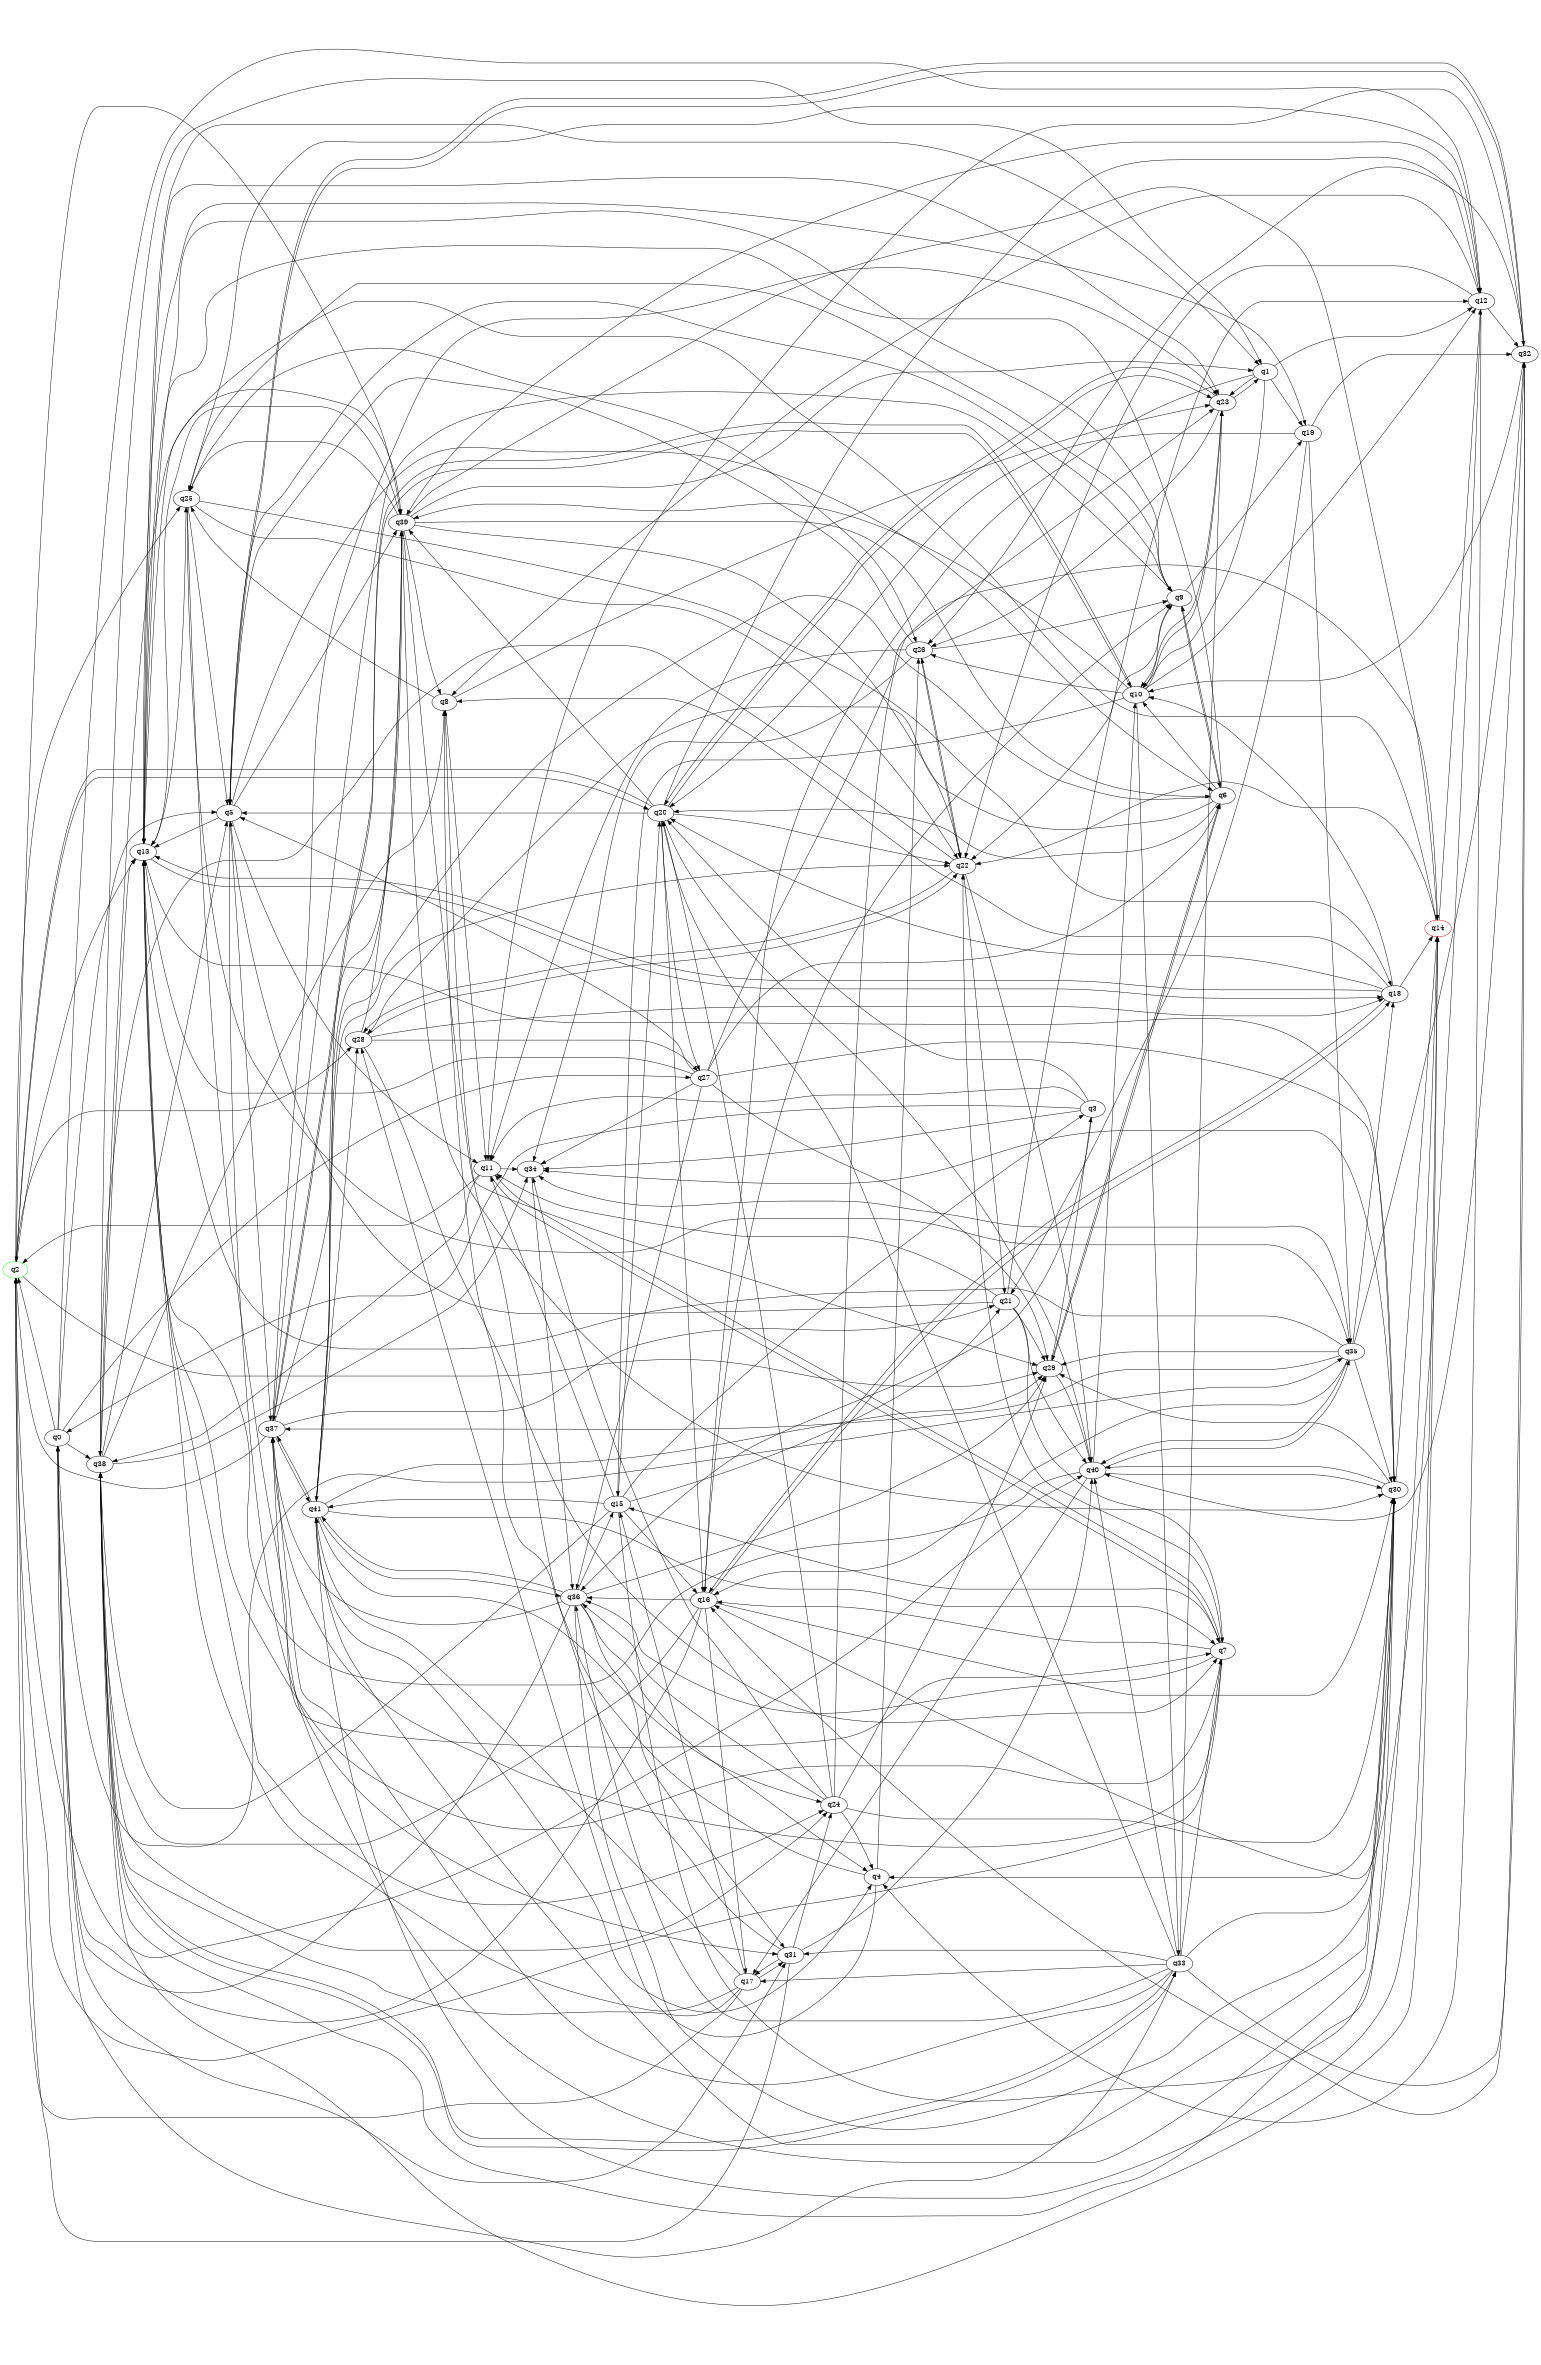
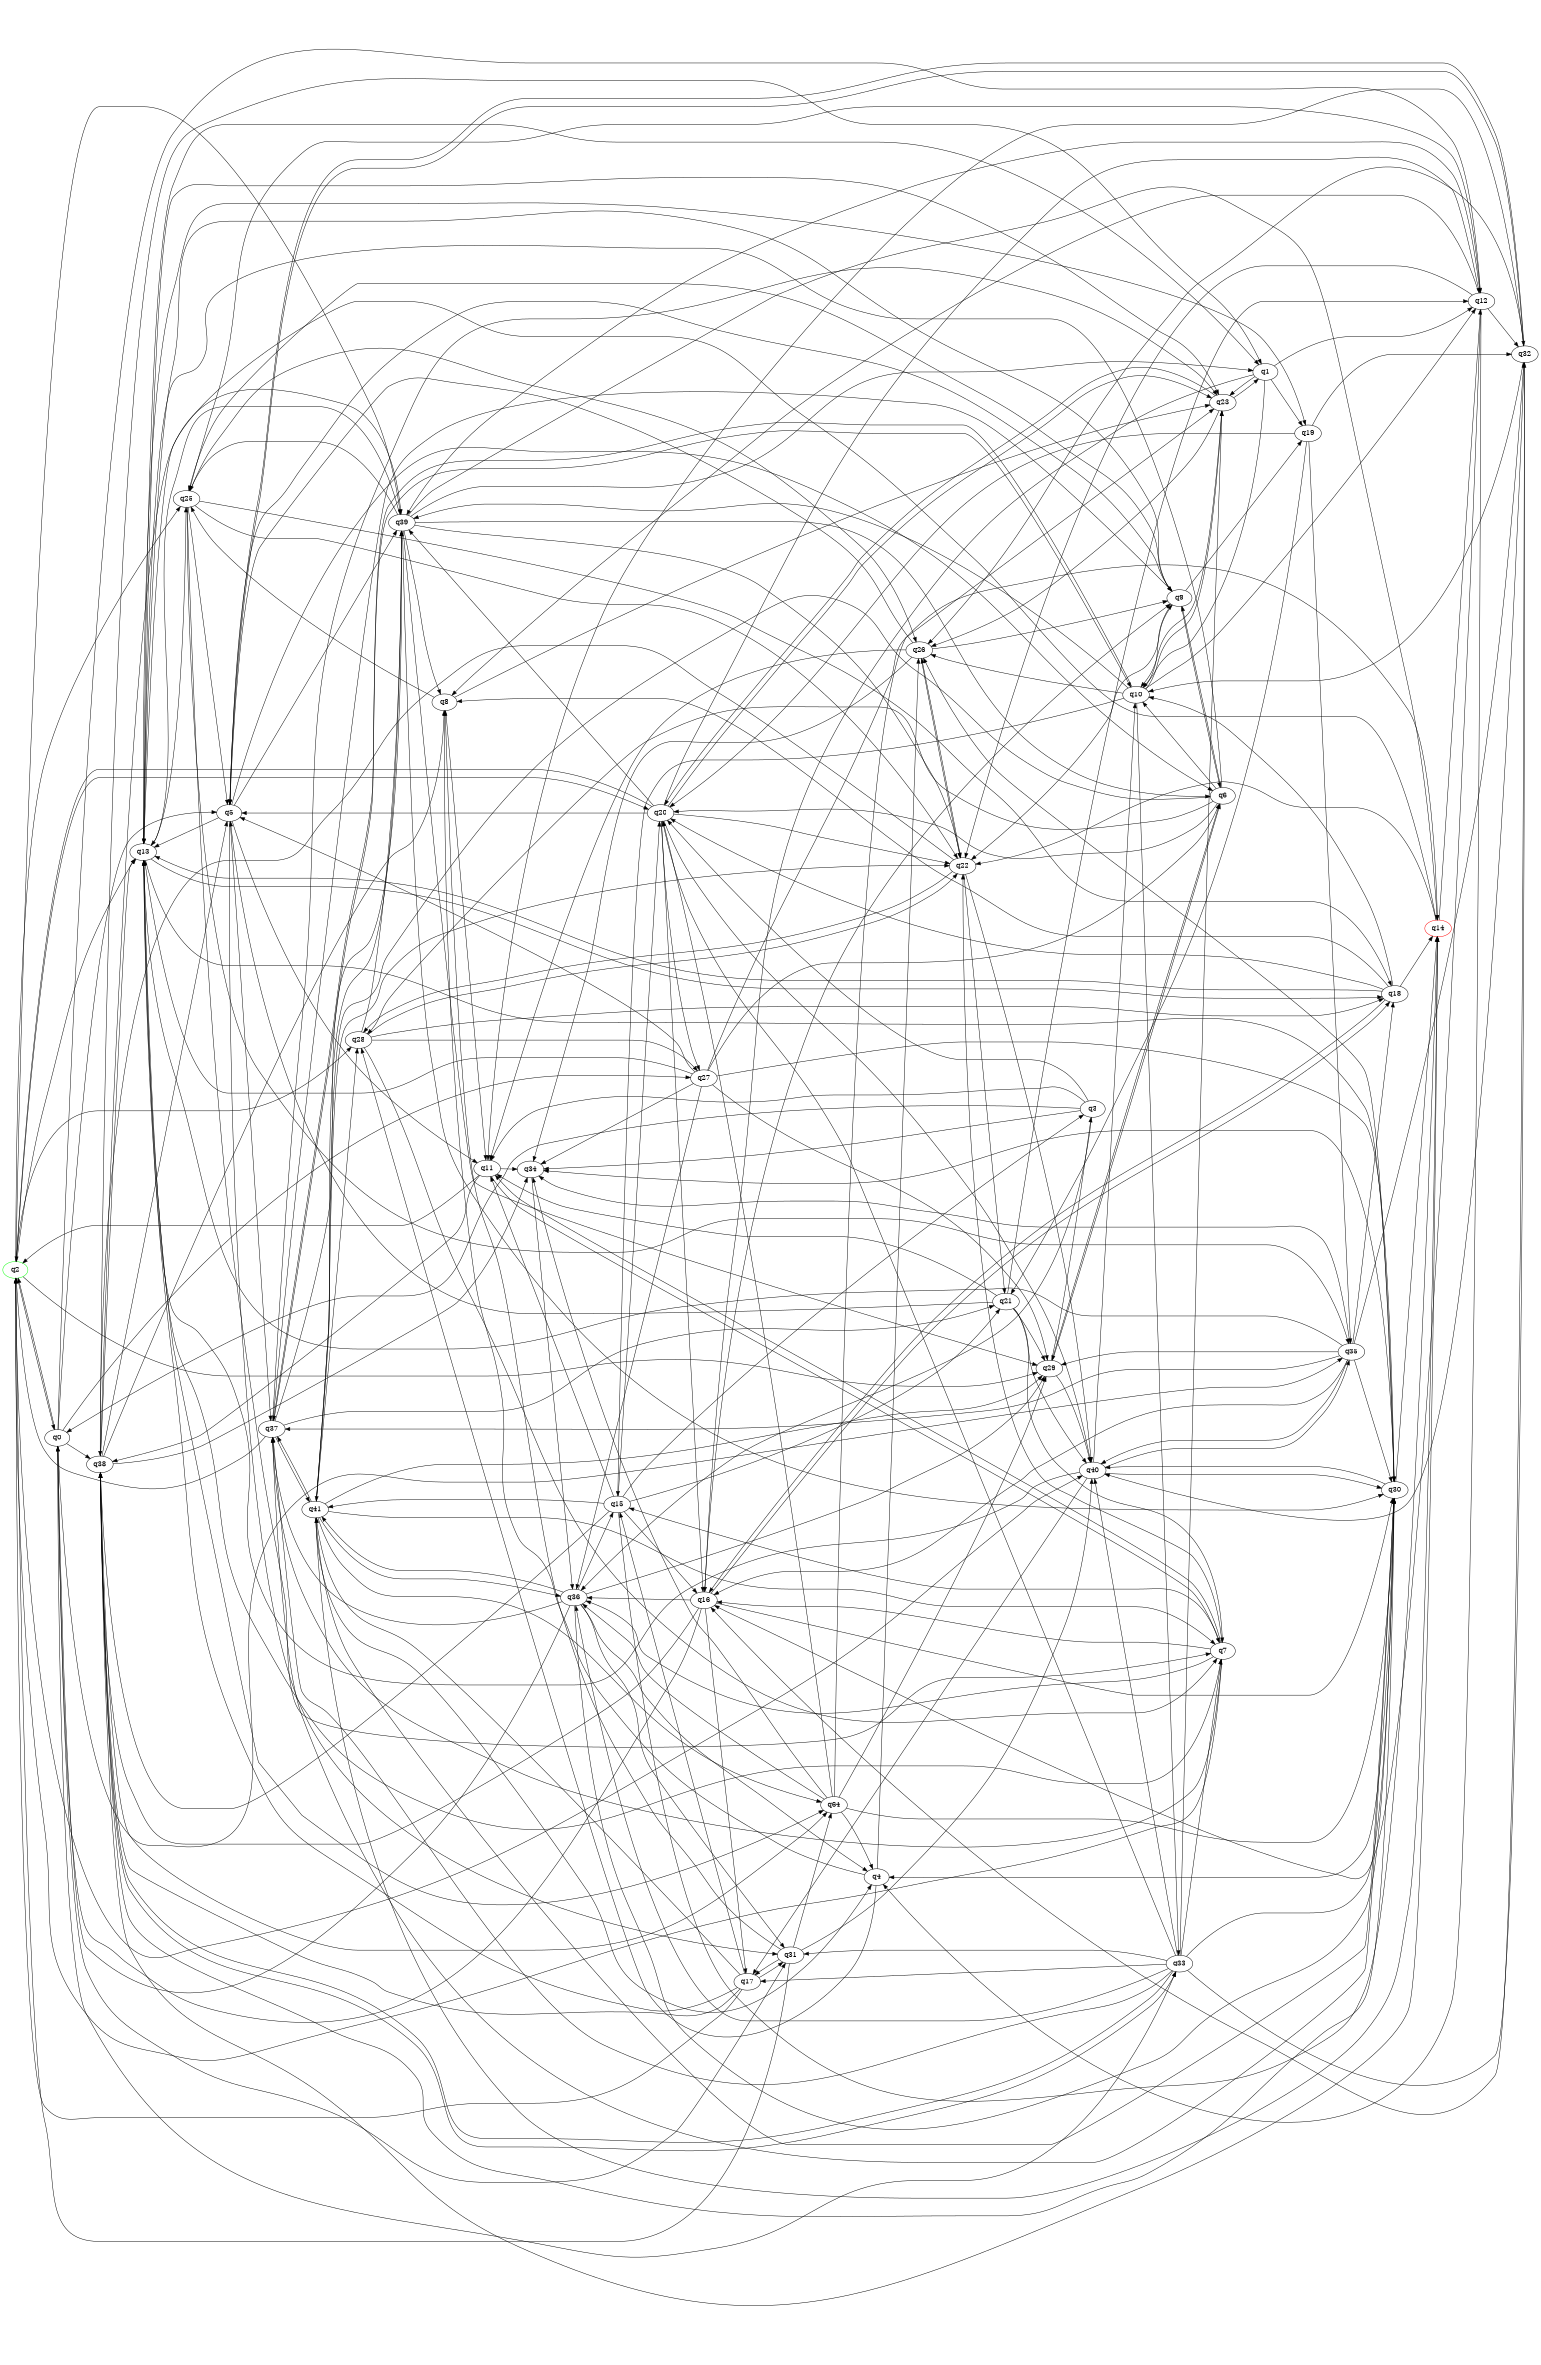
none -> (35, 1352)
(1234, 1423) -> (1296, 1003)
(834, 1805) -> (834, 1805)
